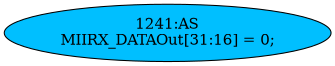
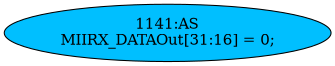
(168, 33) -> (168, 33)
